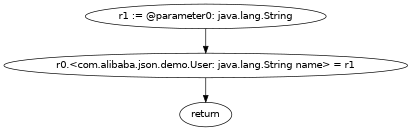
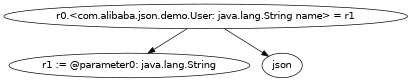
(206, 38) -> (171, 39)
(206, 115) -> (282, 65)
